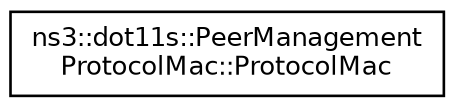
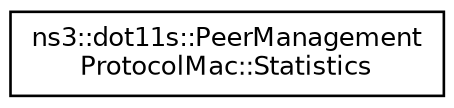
(227, 54) -> (227, 54)
